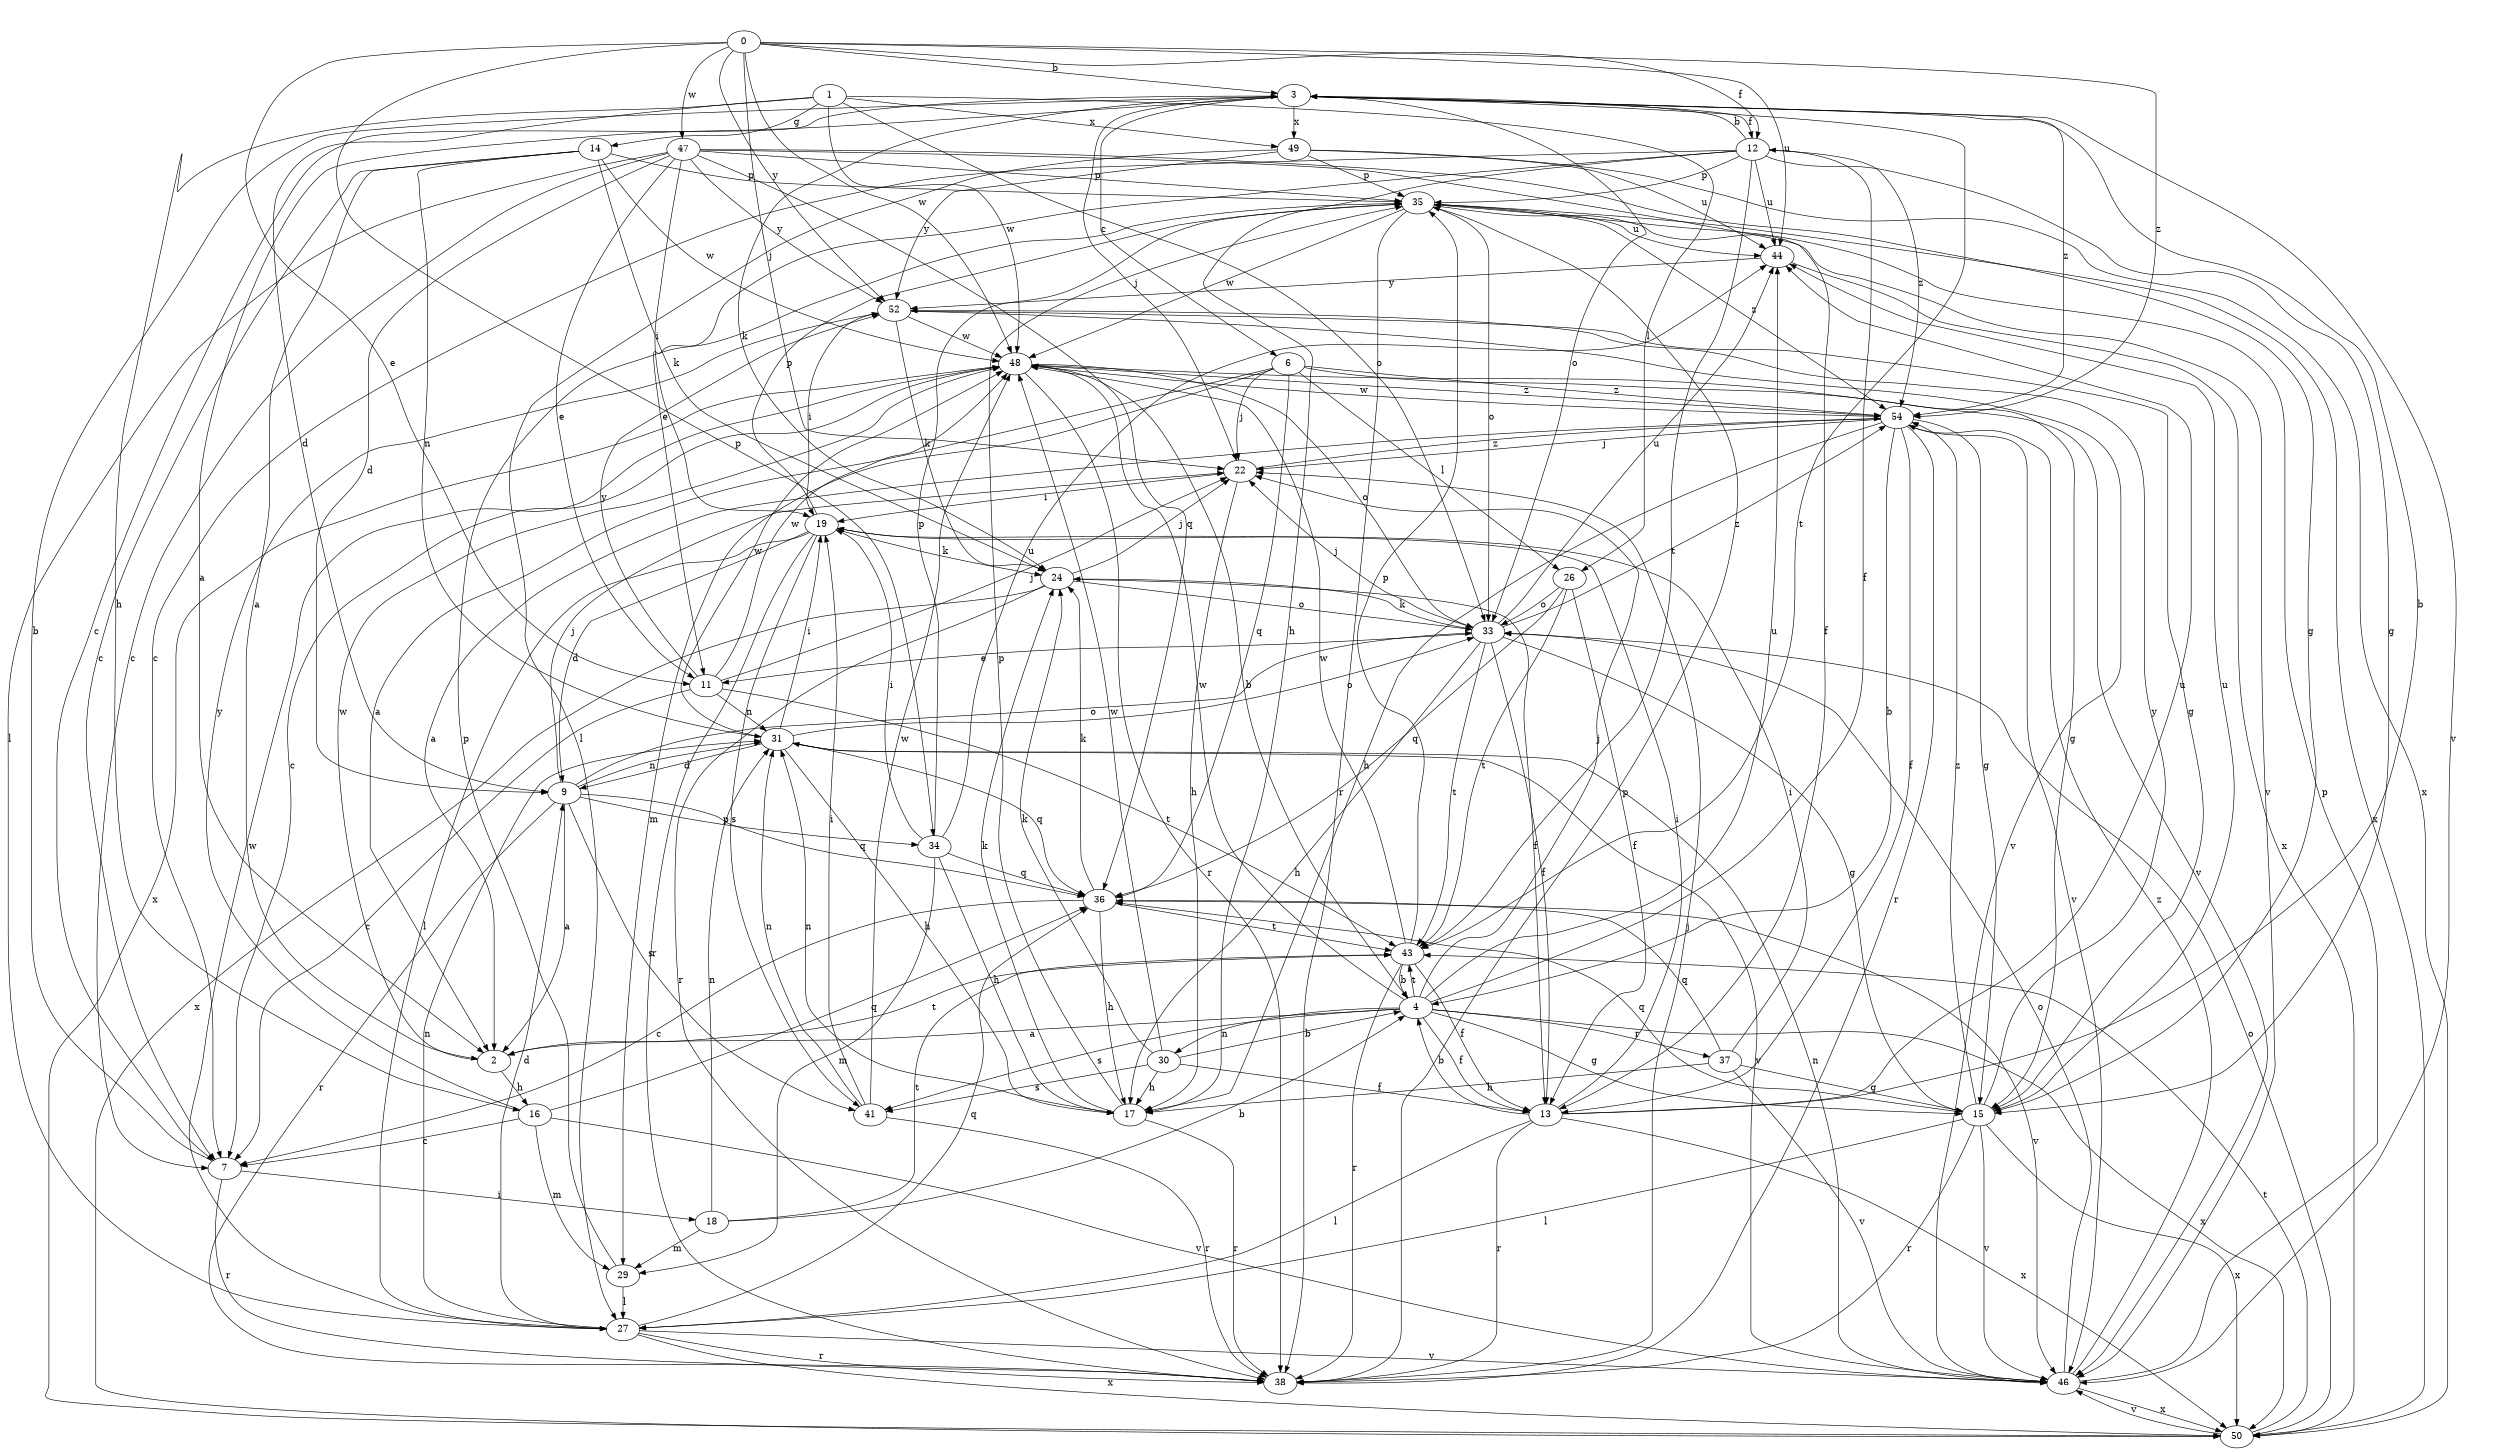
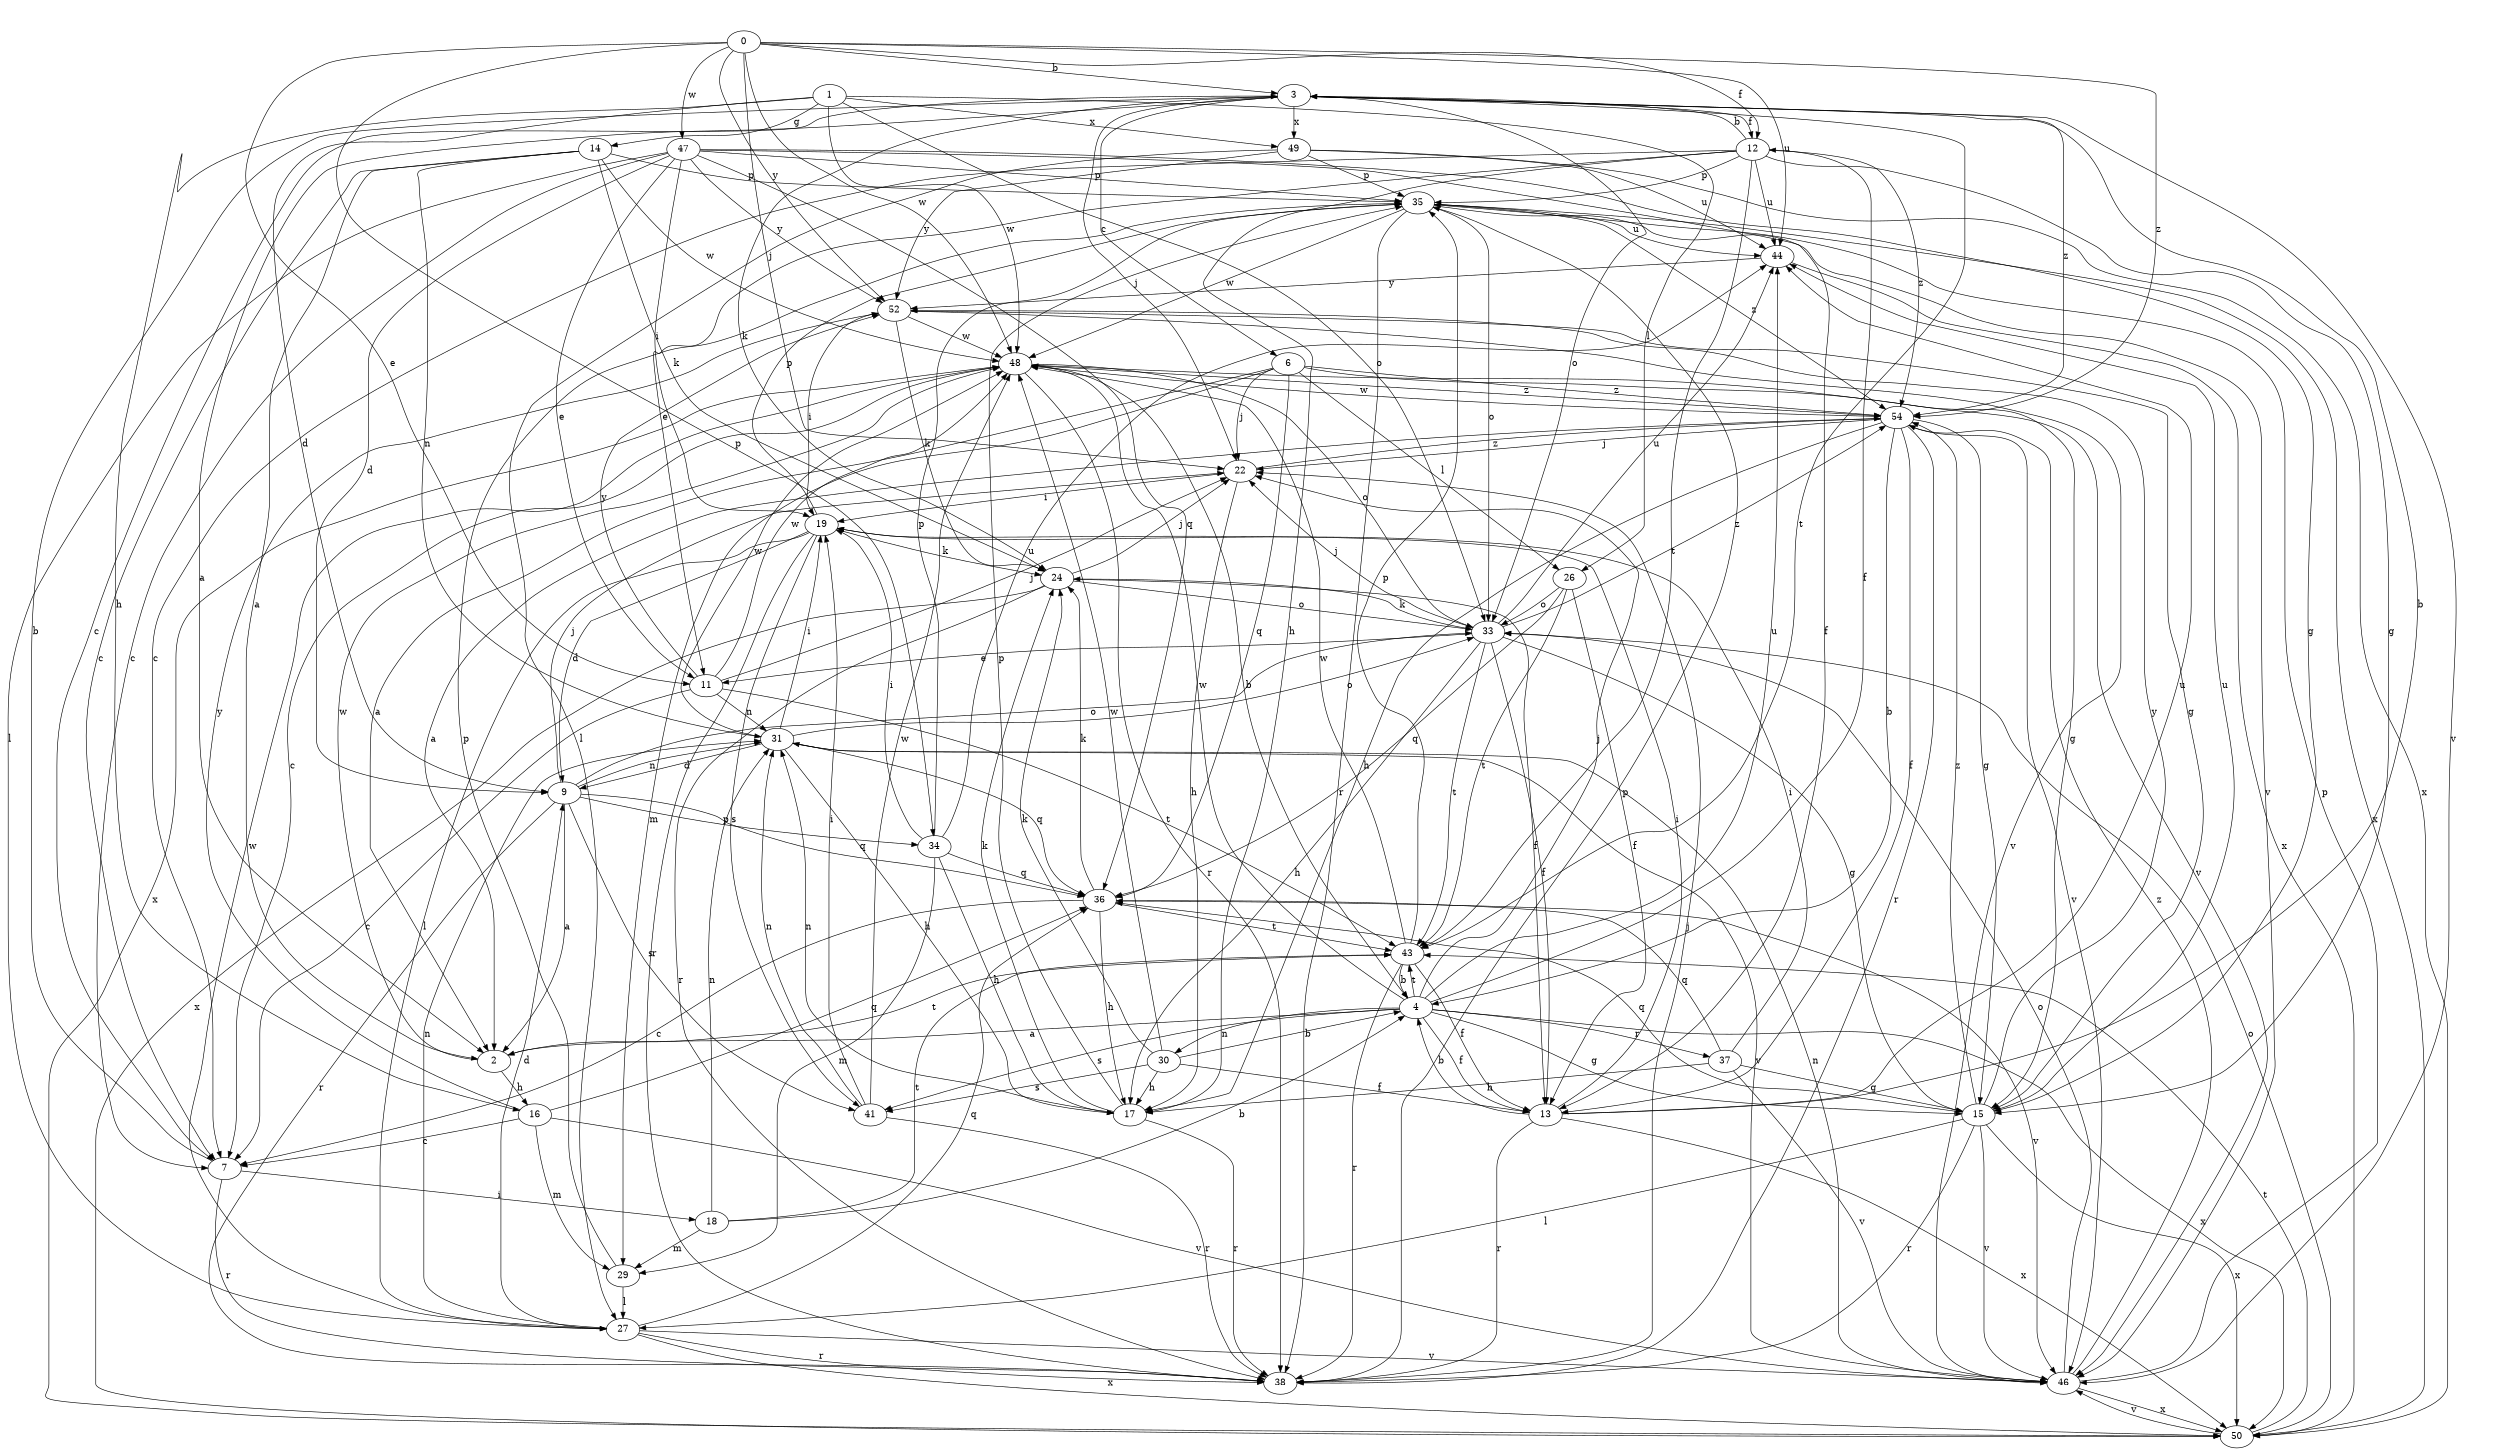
(1103, 1281) -> none
